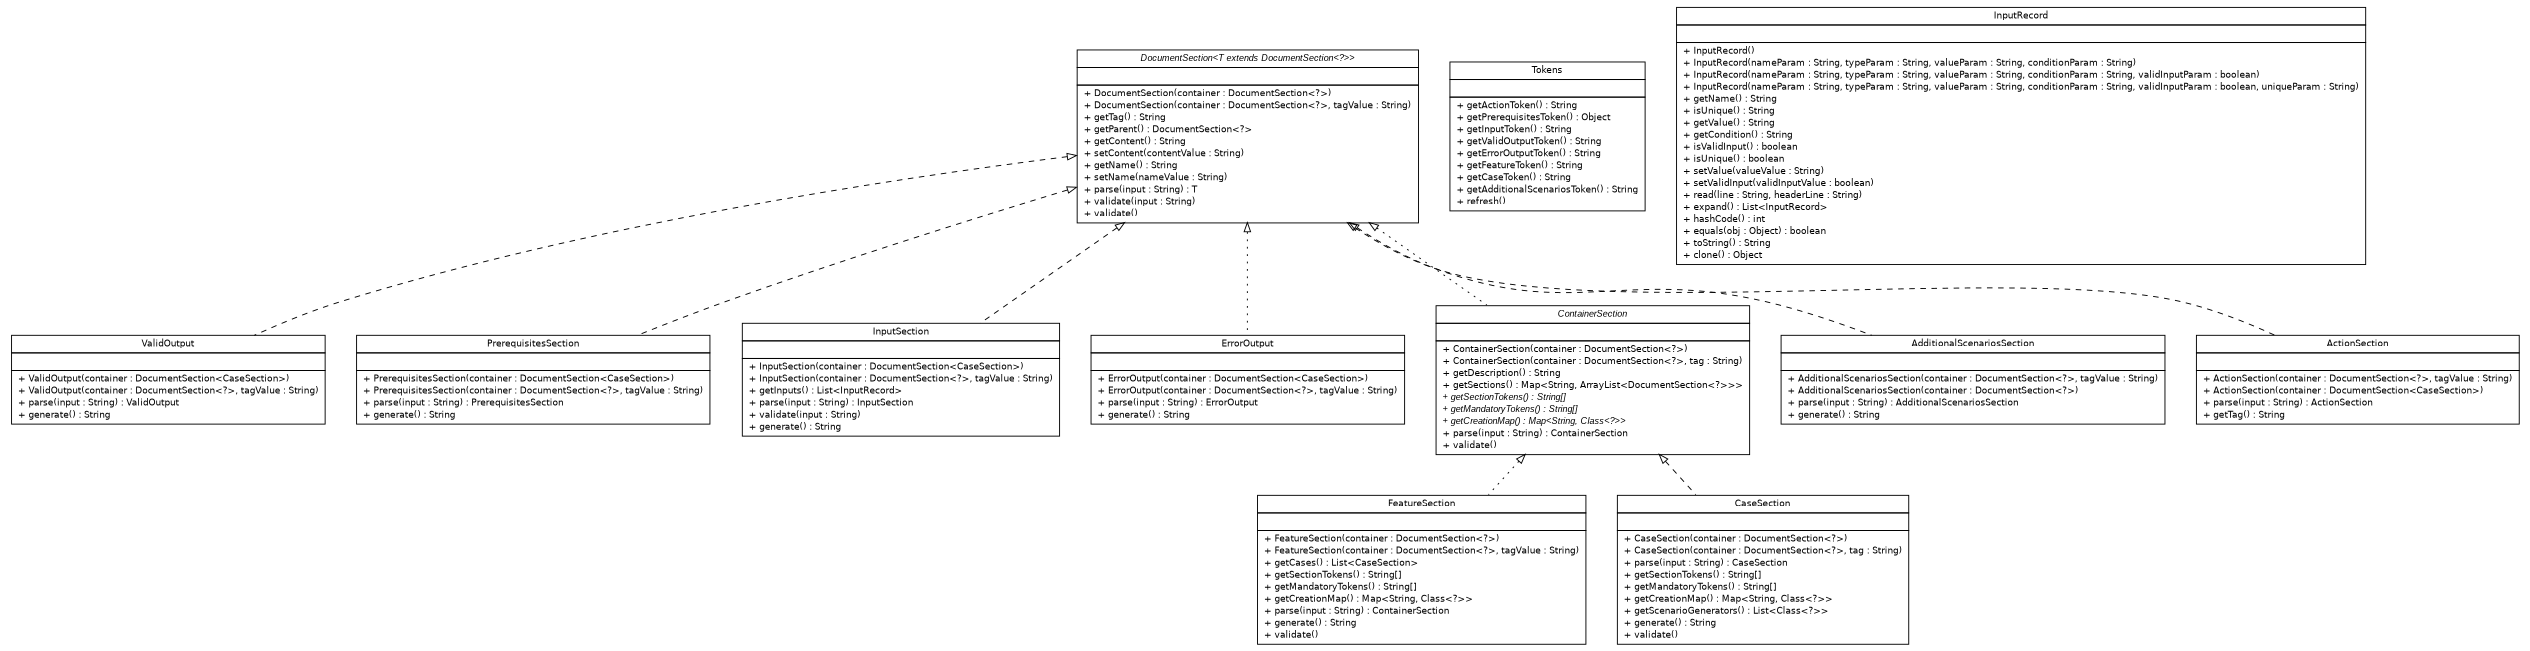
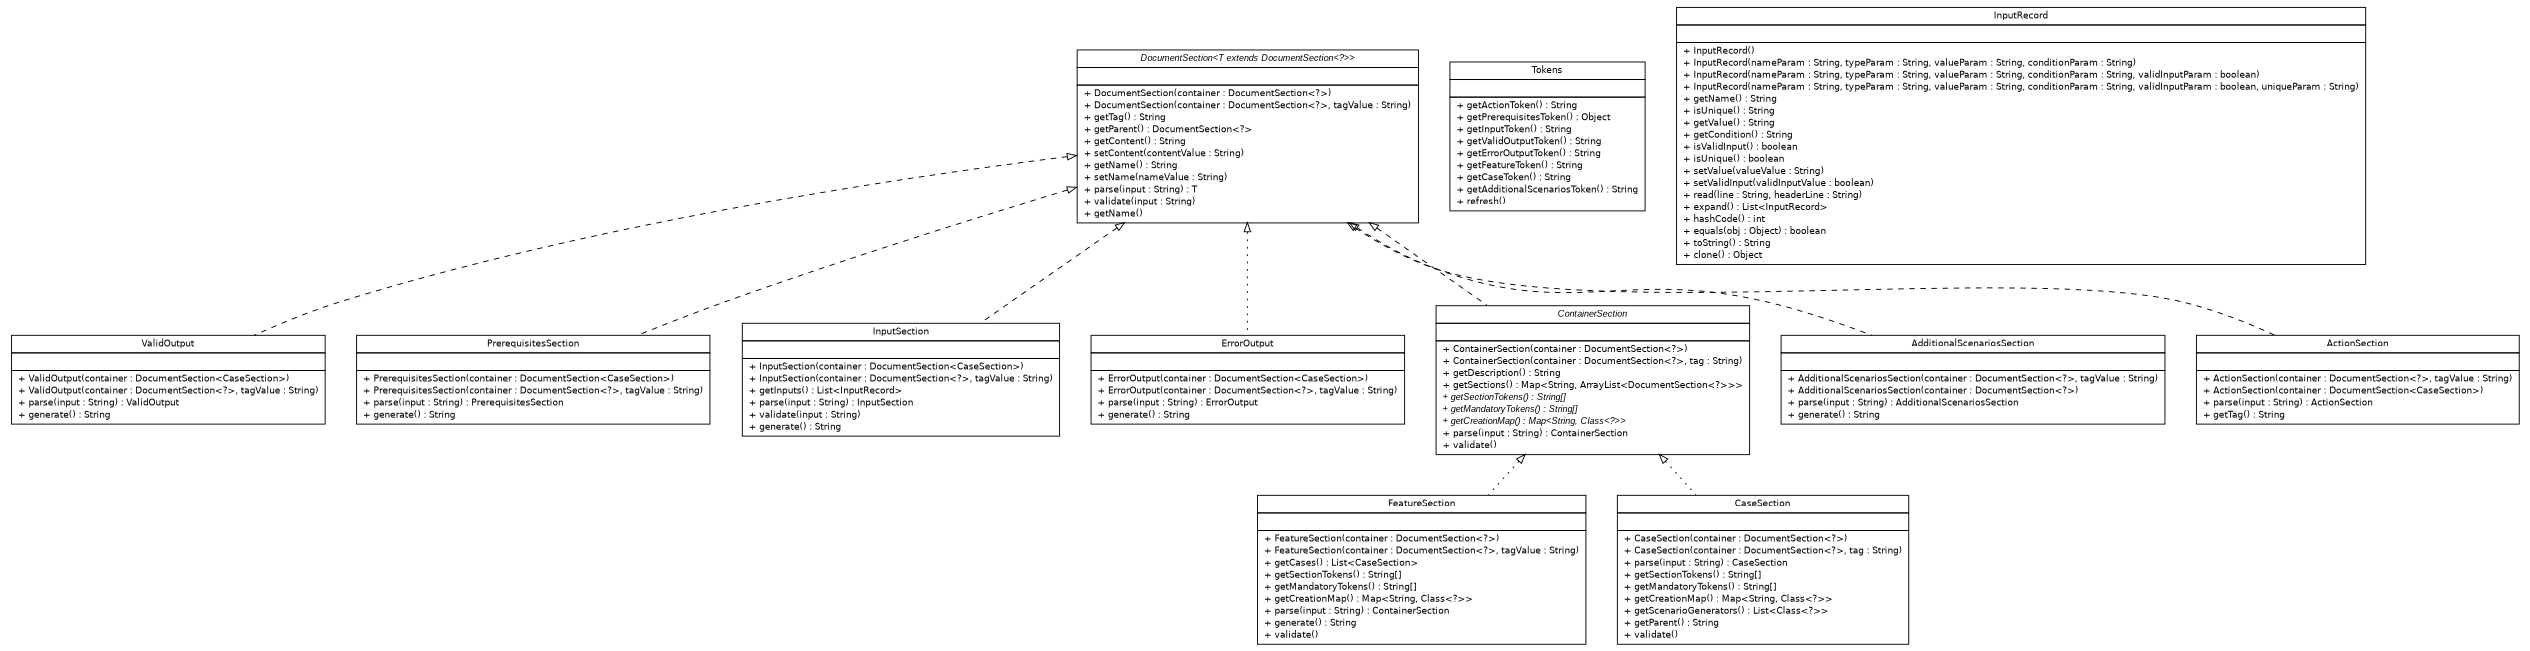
(1111, 214) -> (1113, 214)
(1451, 280) -> (1451, 280)
(1681, 478) -> (1681, 478)
(1670, 623) -> (1671, 623)
